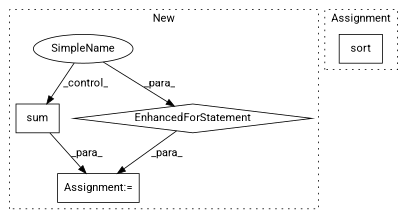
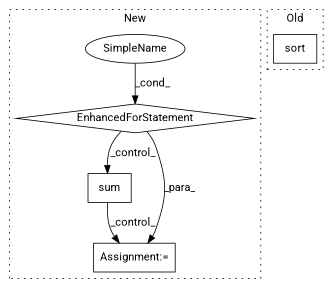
(361, 19) -> (295, 19)
(63, 80) -> (111, 147)
(160, 84) -> (153, 84)
(87, 153) -> (133, 223)
